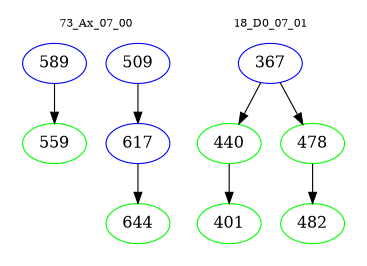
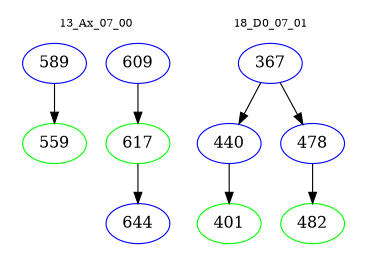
(96, 24) -> (96, 24)
(138, 63) -> (138, 63)
(138, 144) -> (138, 144)
(229, 144) -> (229, 144)
(313, 144) -> (313, 144)
(138, 224) -> (138, 224)
